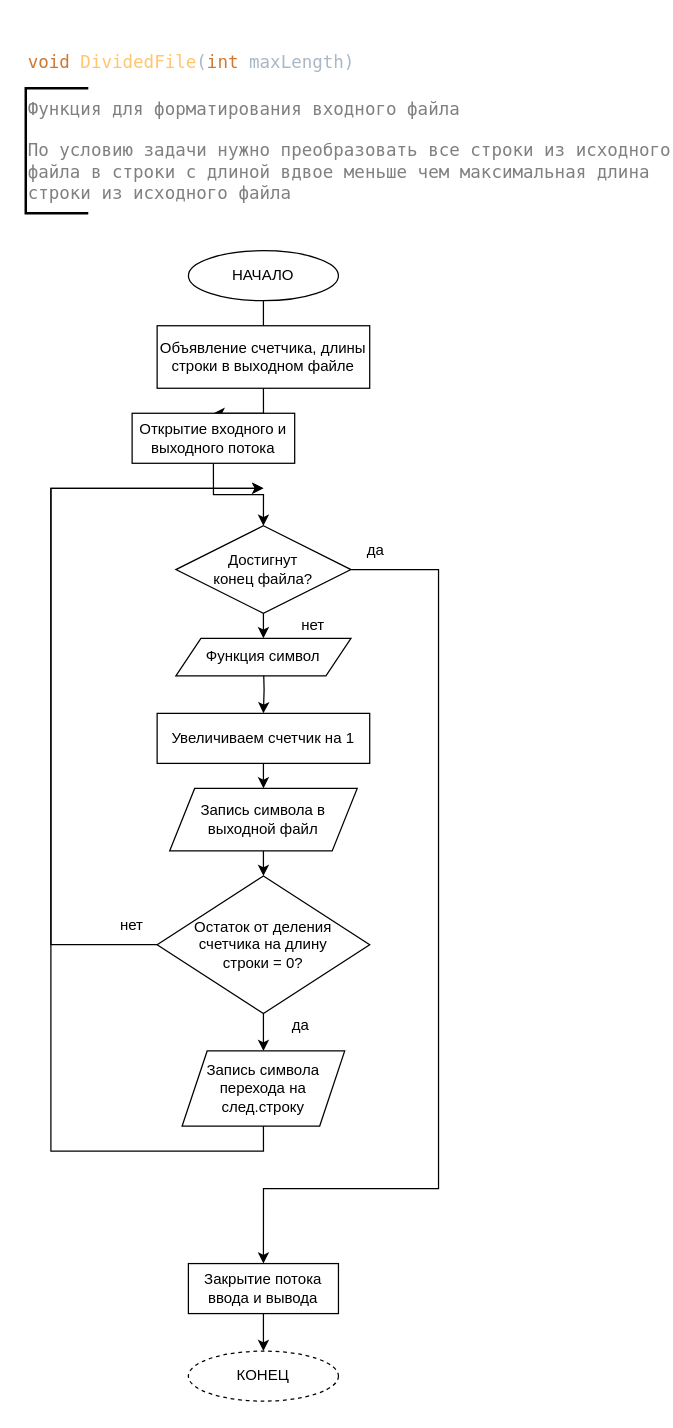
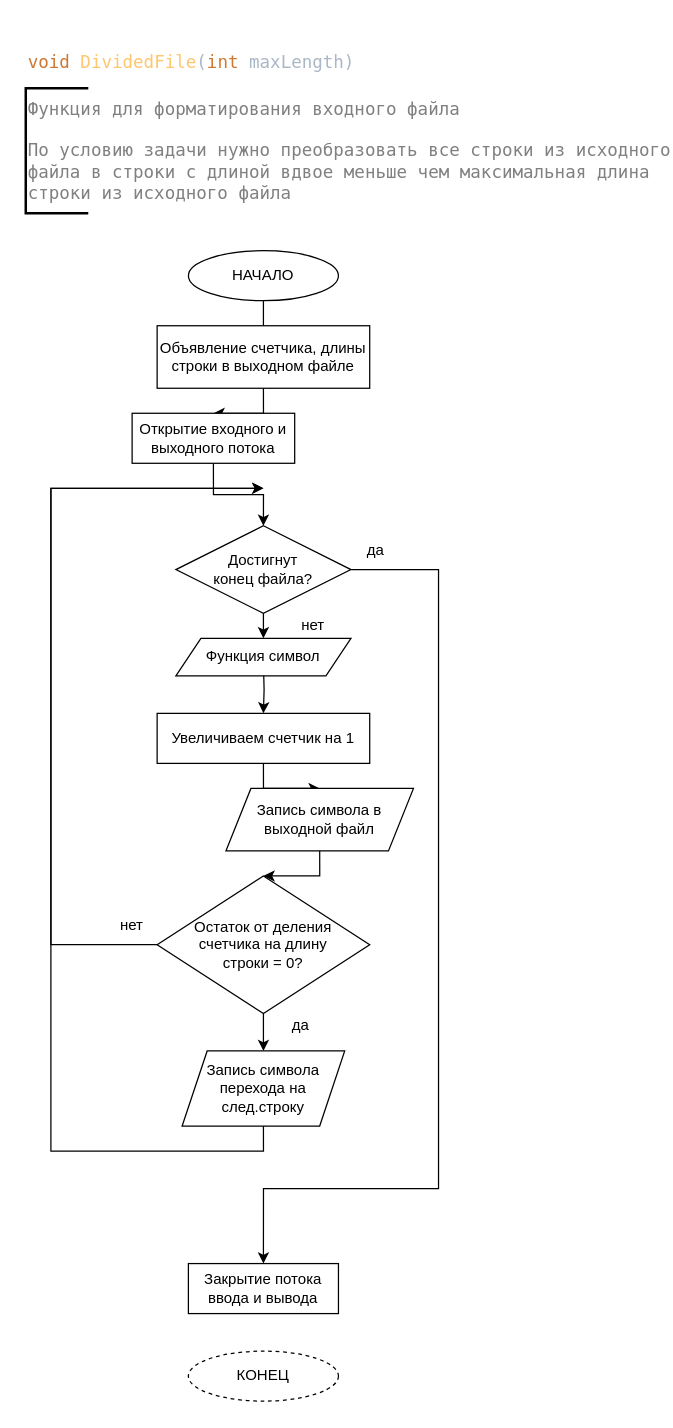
(263, 819) -> (319, 819)
(263, 1327) -> none
